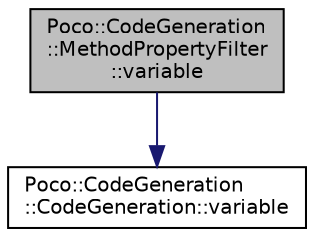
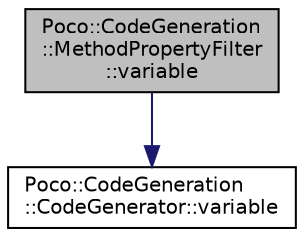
(157, 198) -> (152, 198)
